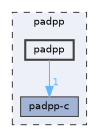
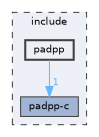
(49, 22) -> (49, 22)
